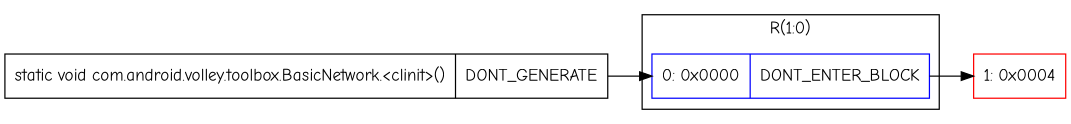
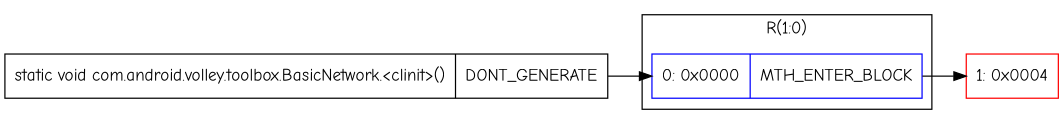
(840, 76) -> (836, 76)
